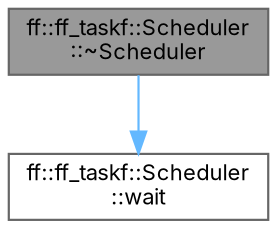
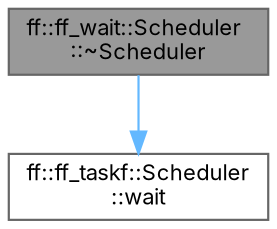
(139, 42) -> (139, 42)
